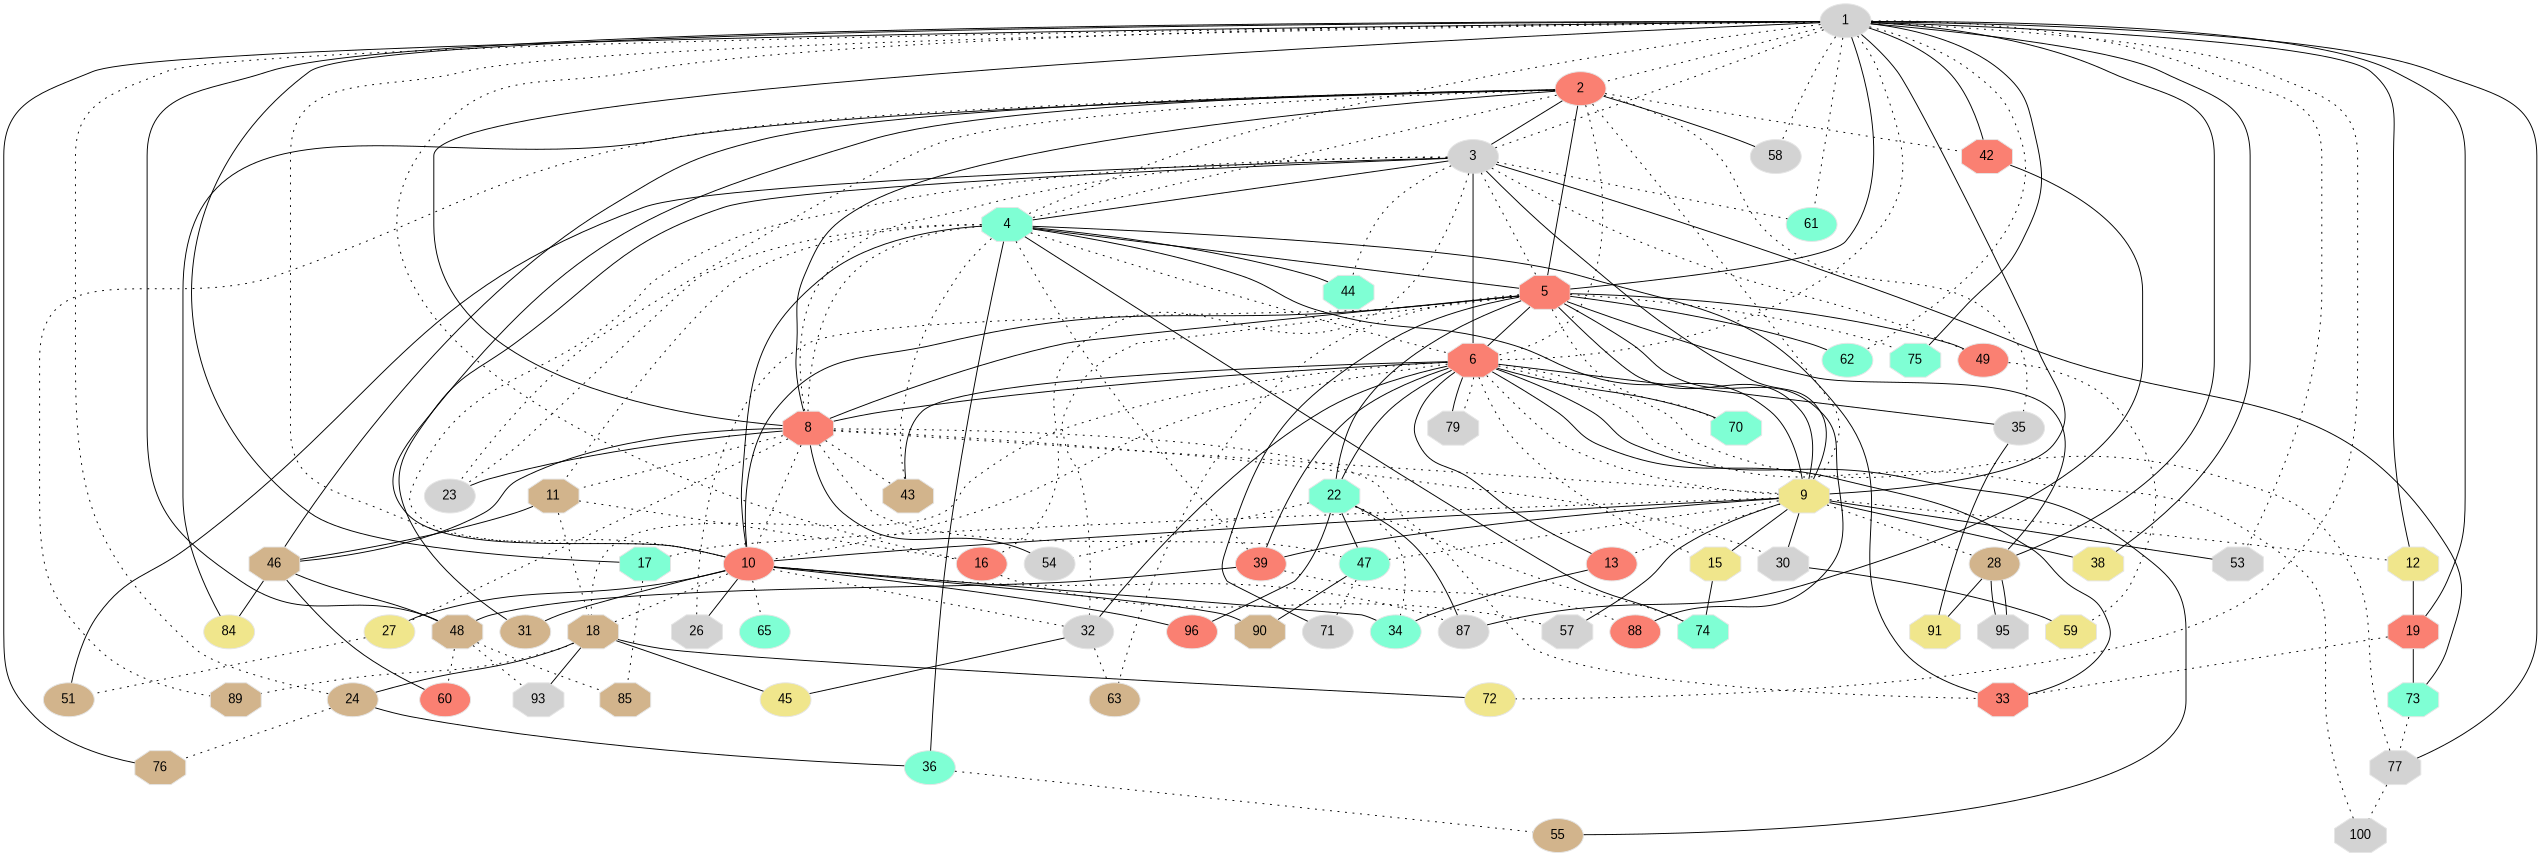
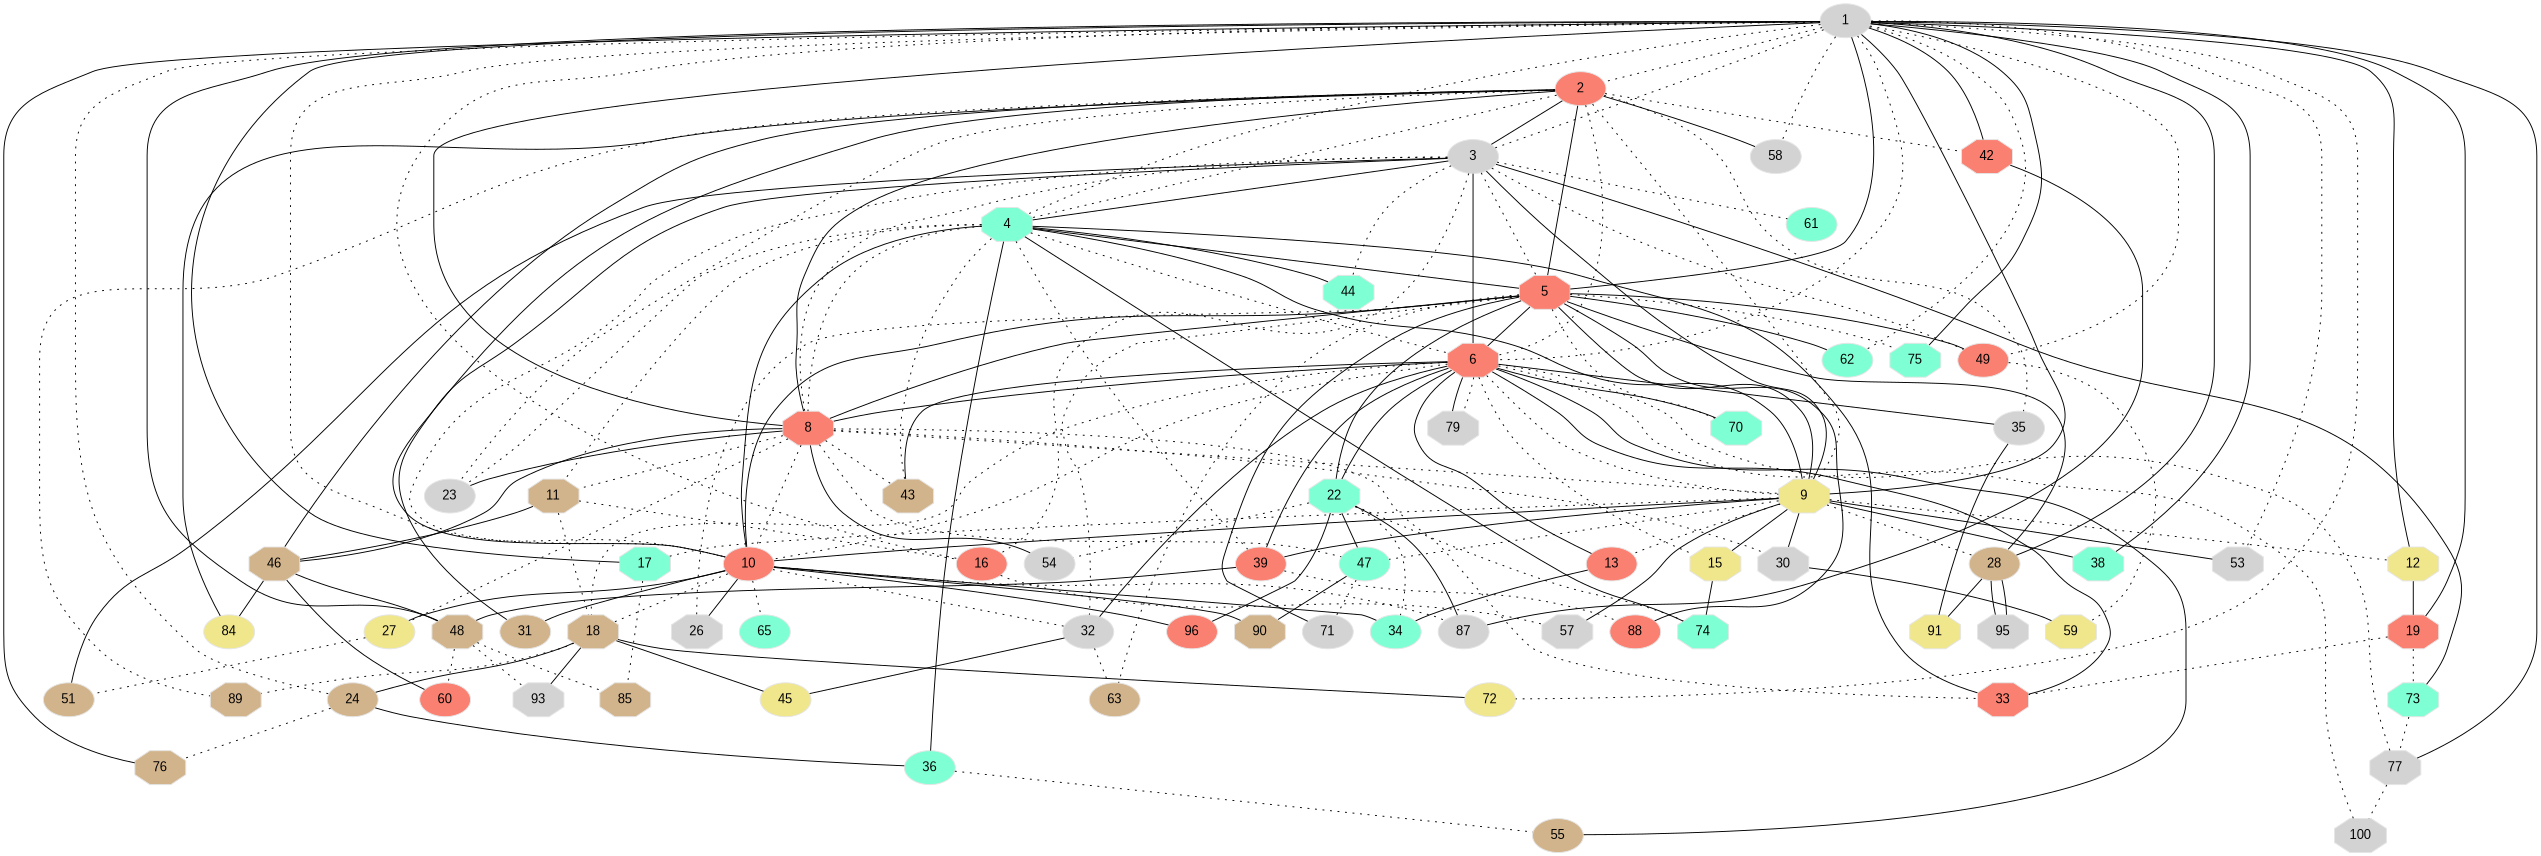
(1829, 123) -> (2169, 134)
(2098, 564) -> (2098, 564)
(2413, 666) -> (2413, 666)
